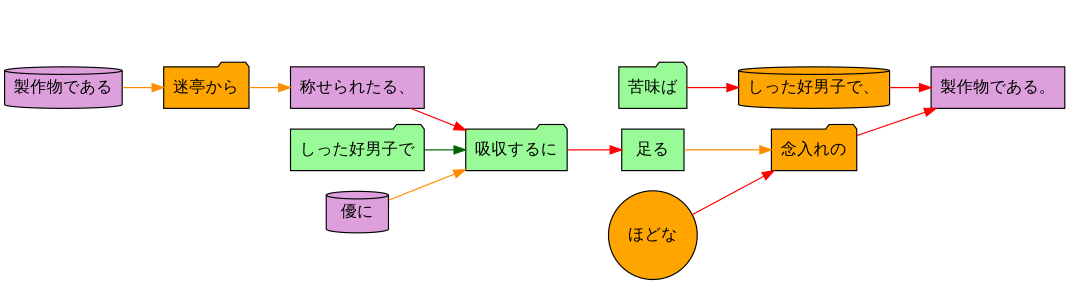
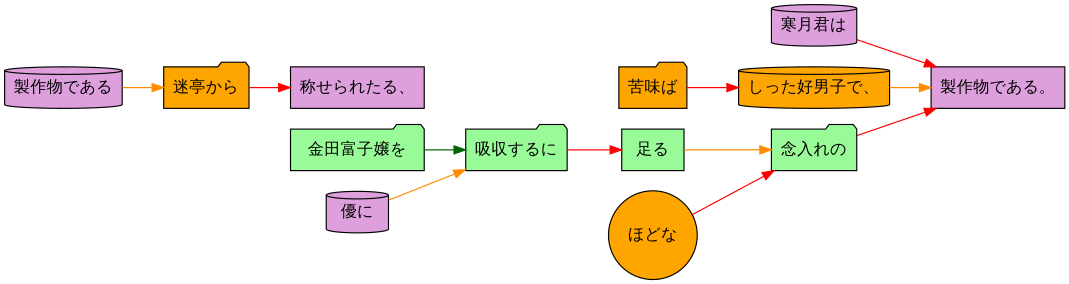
none -> (814, 25)
(264, 88) -> (264, 88)
(653, 88) -> (653, 88)
(904, 88) -> (904, 88)
(433, 117) -> none
(357, 150) -> (357, 150)
(814, 150) -> (814, 150)
